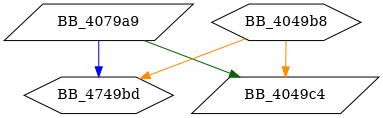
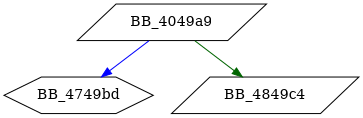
(99, 22) -> (172, 22)
(286, 22) -> none
(285, 95) -> (265, 95)
